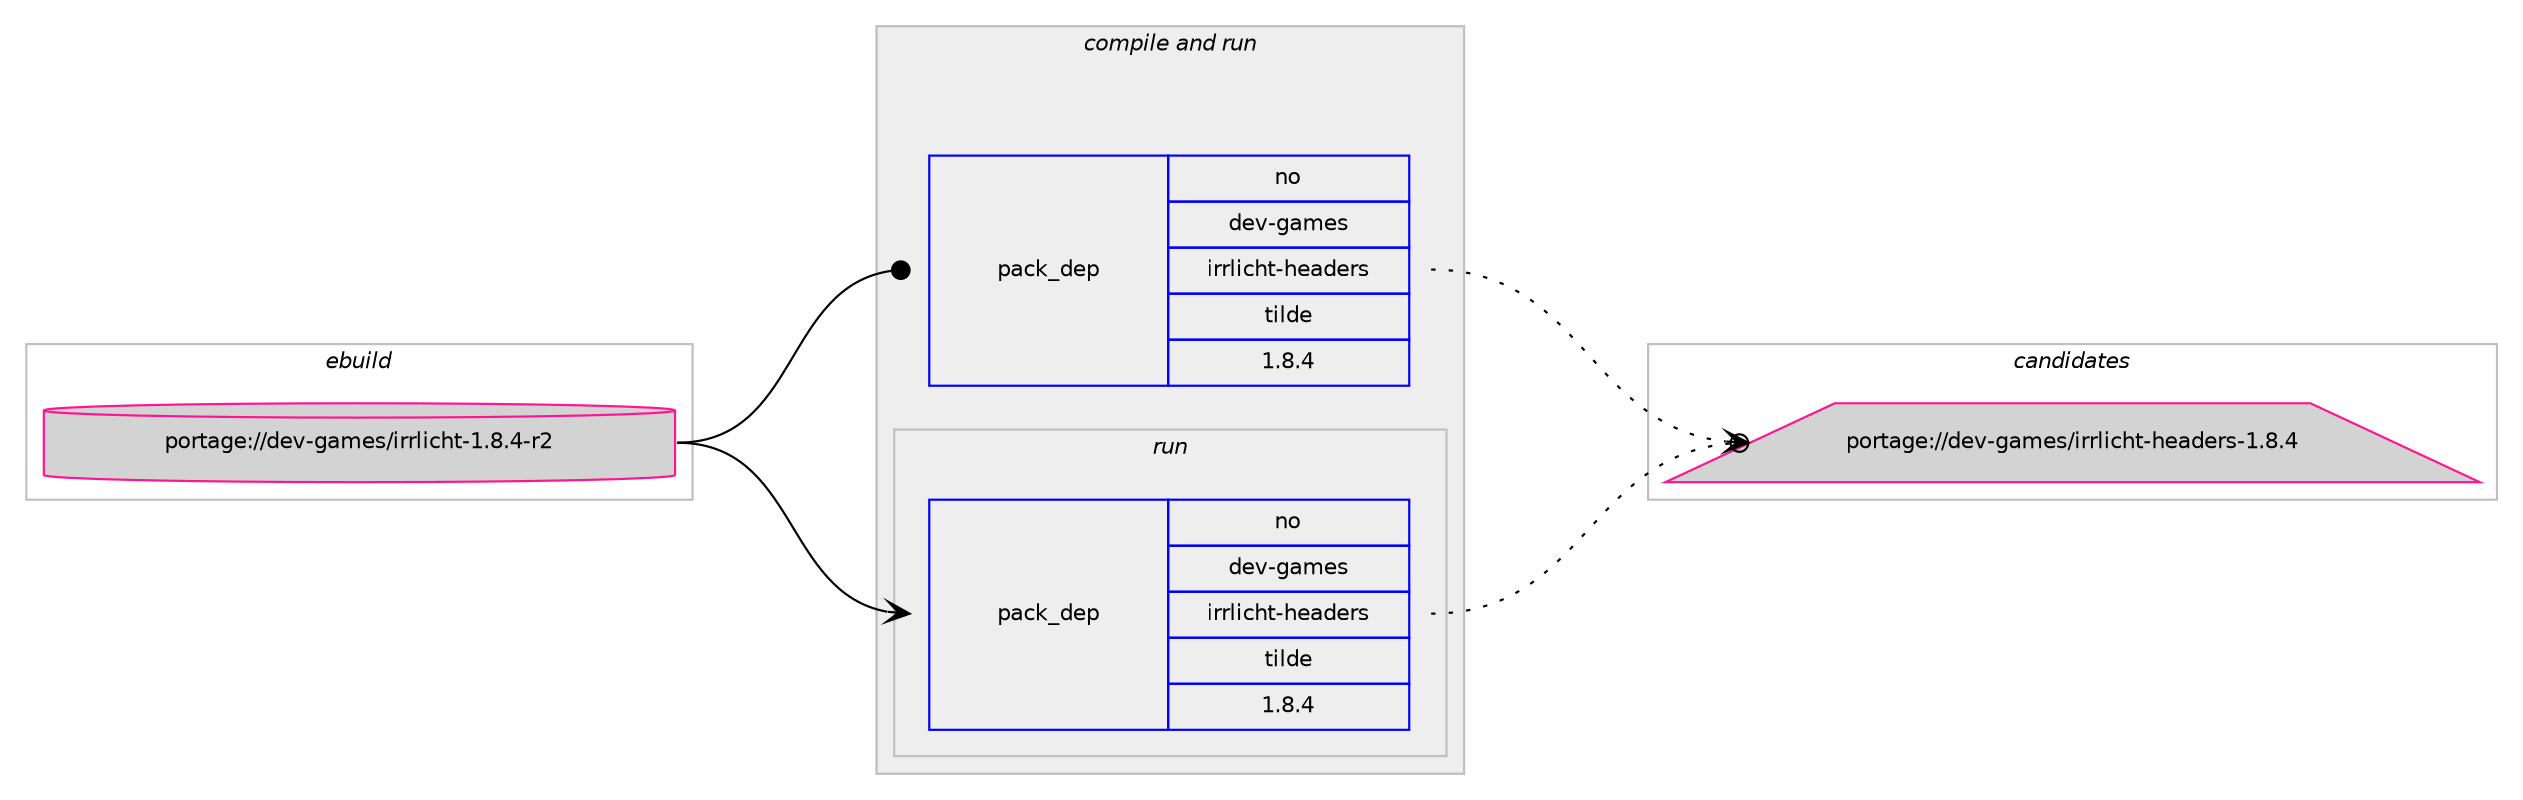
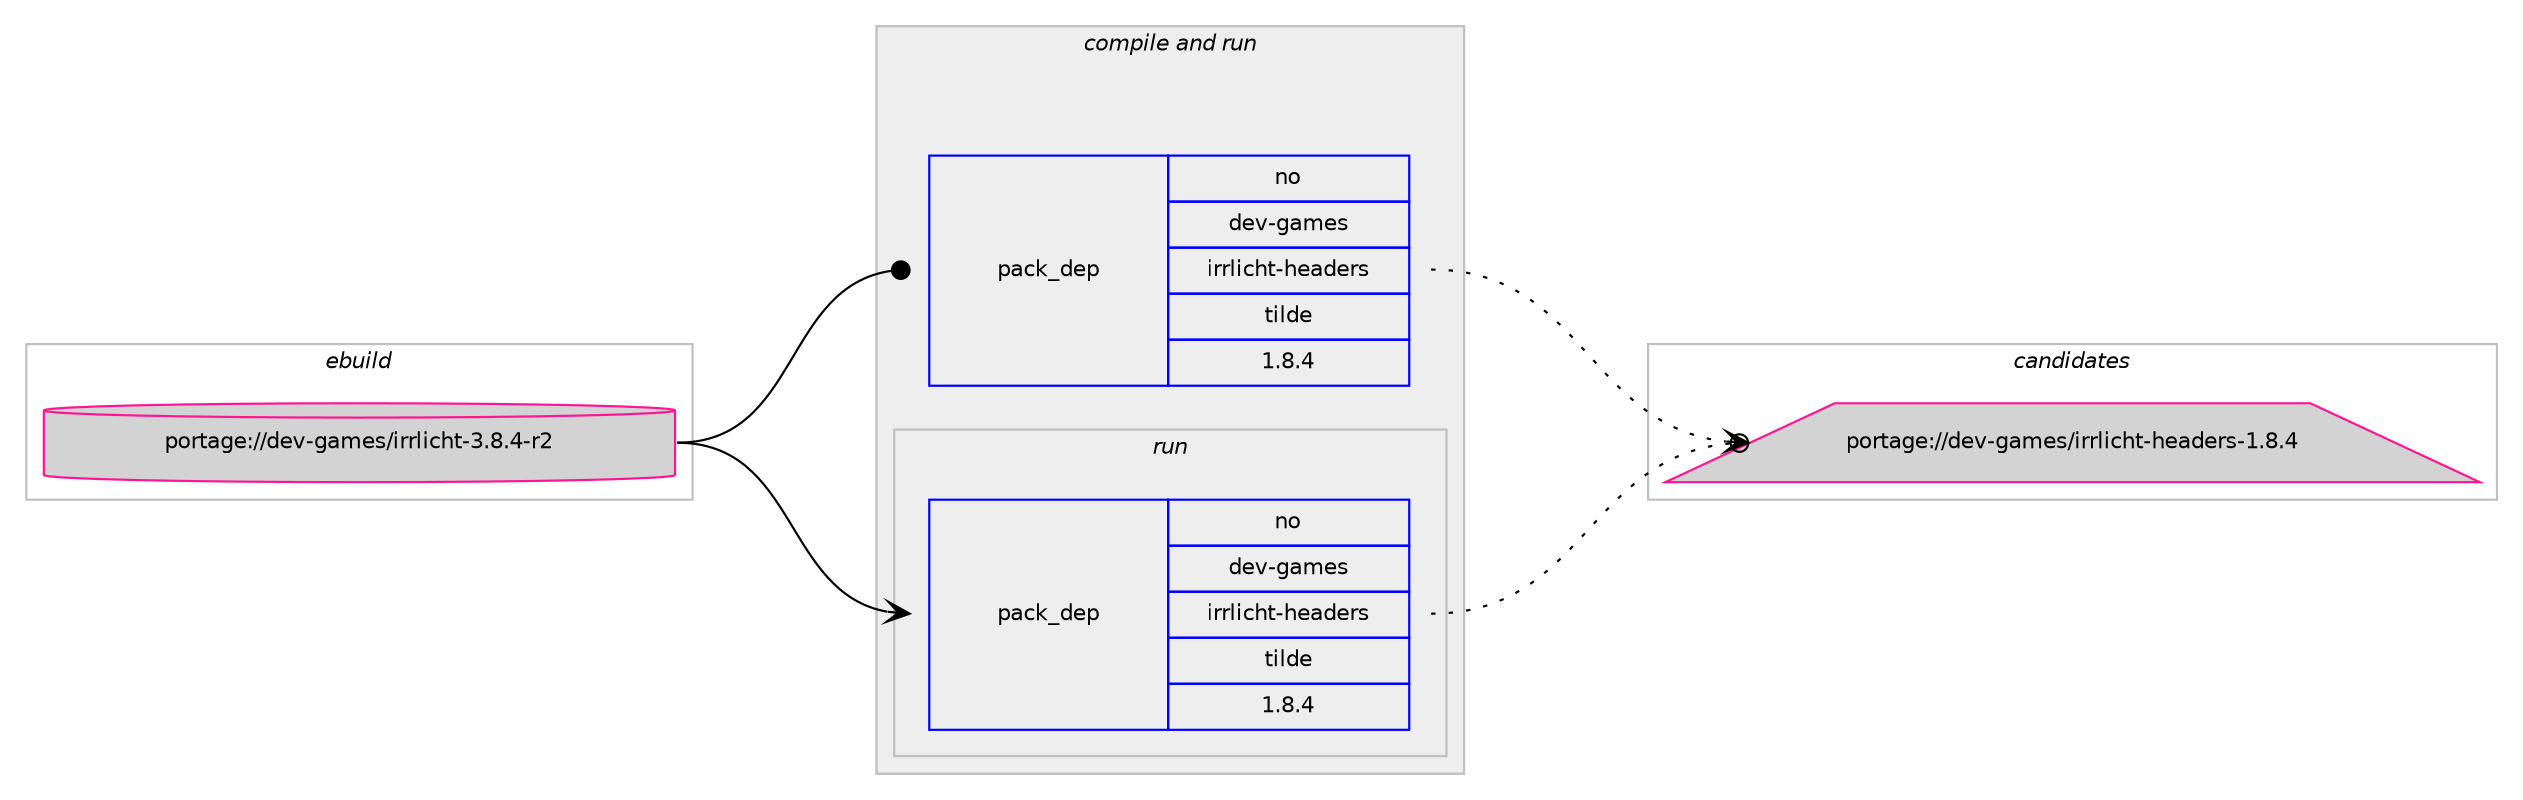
(359, 443) -> (359, 443)
